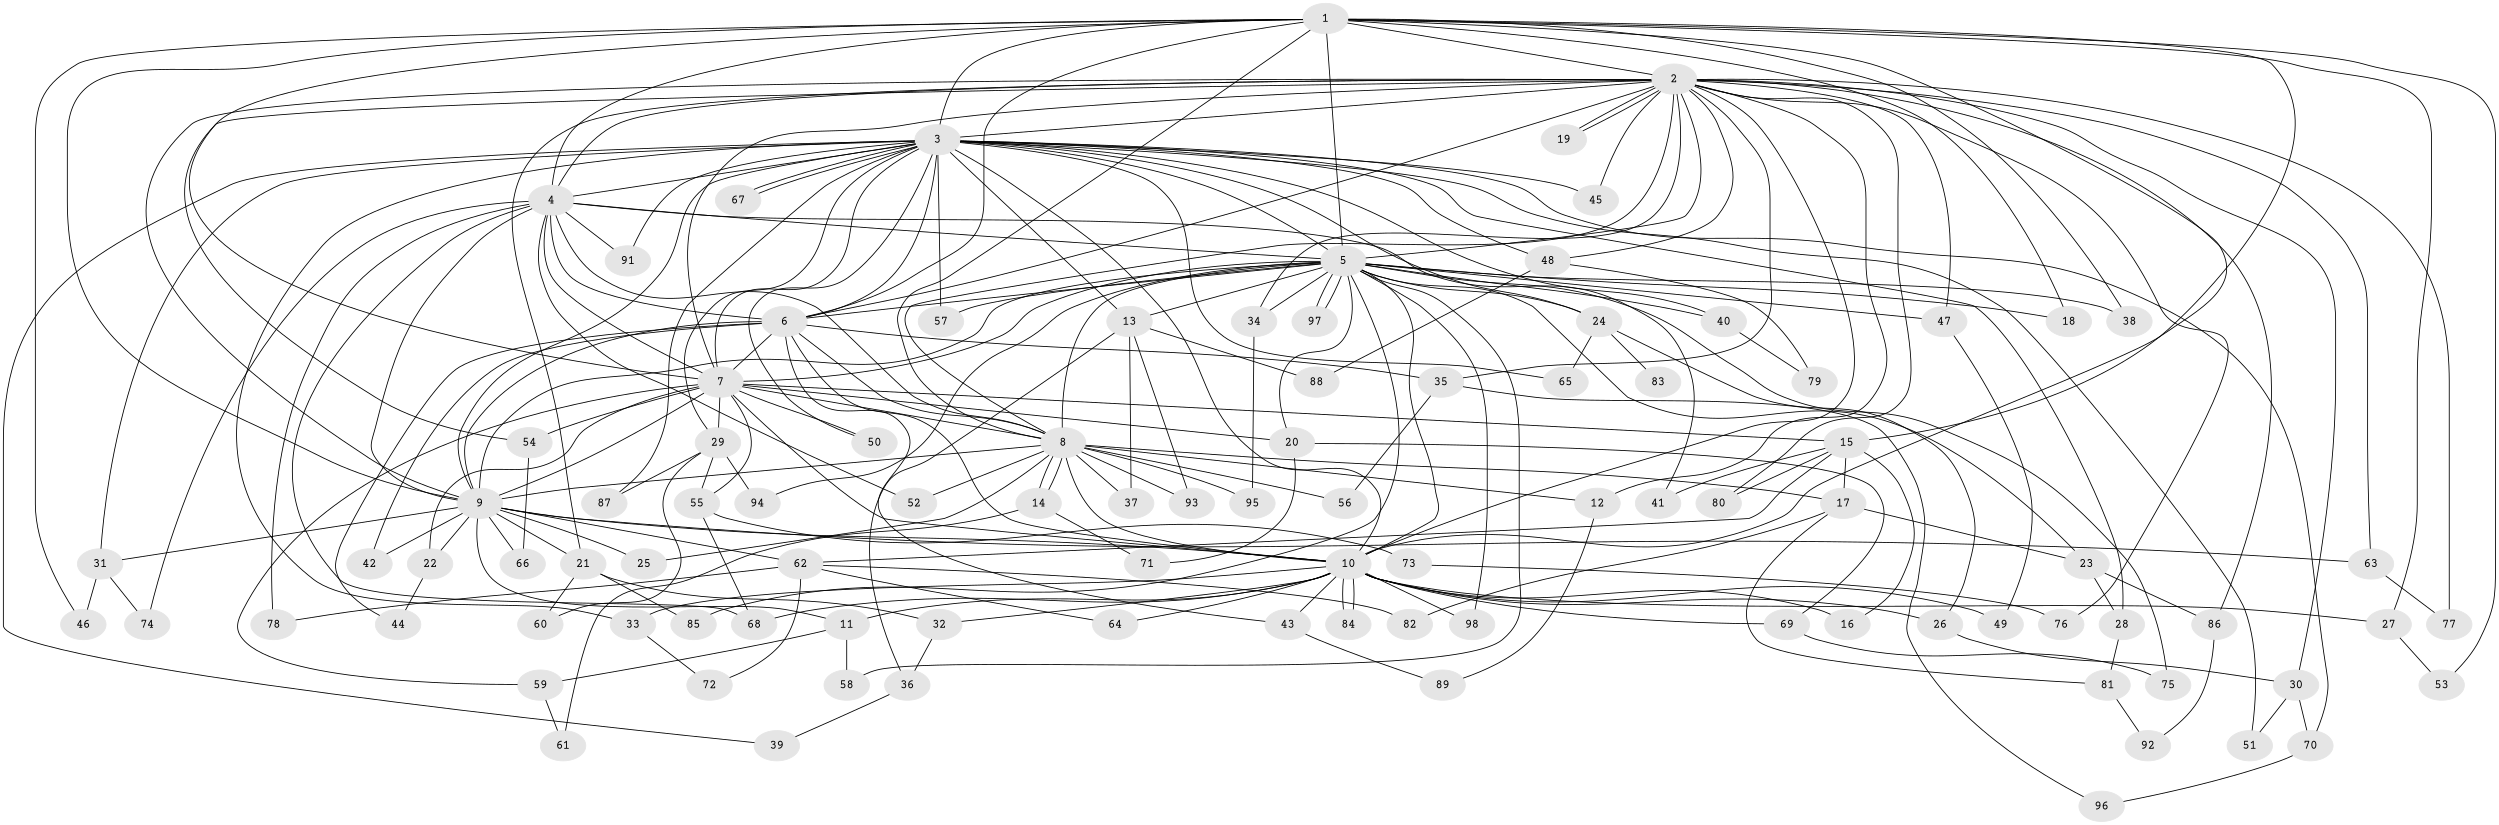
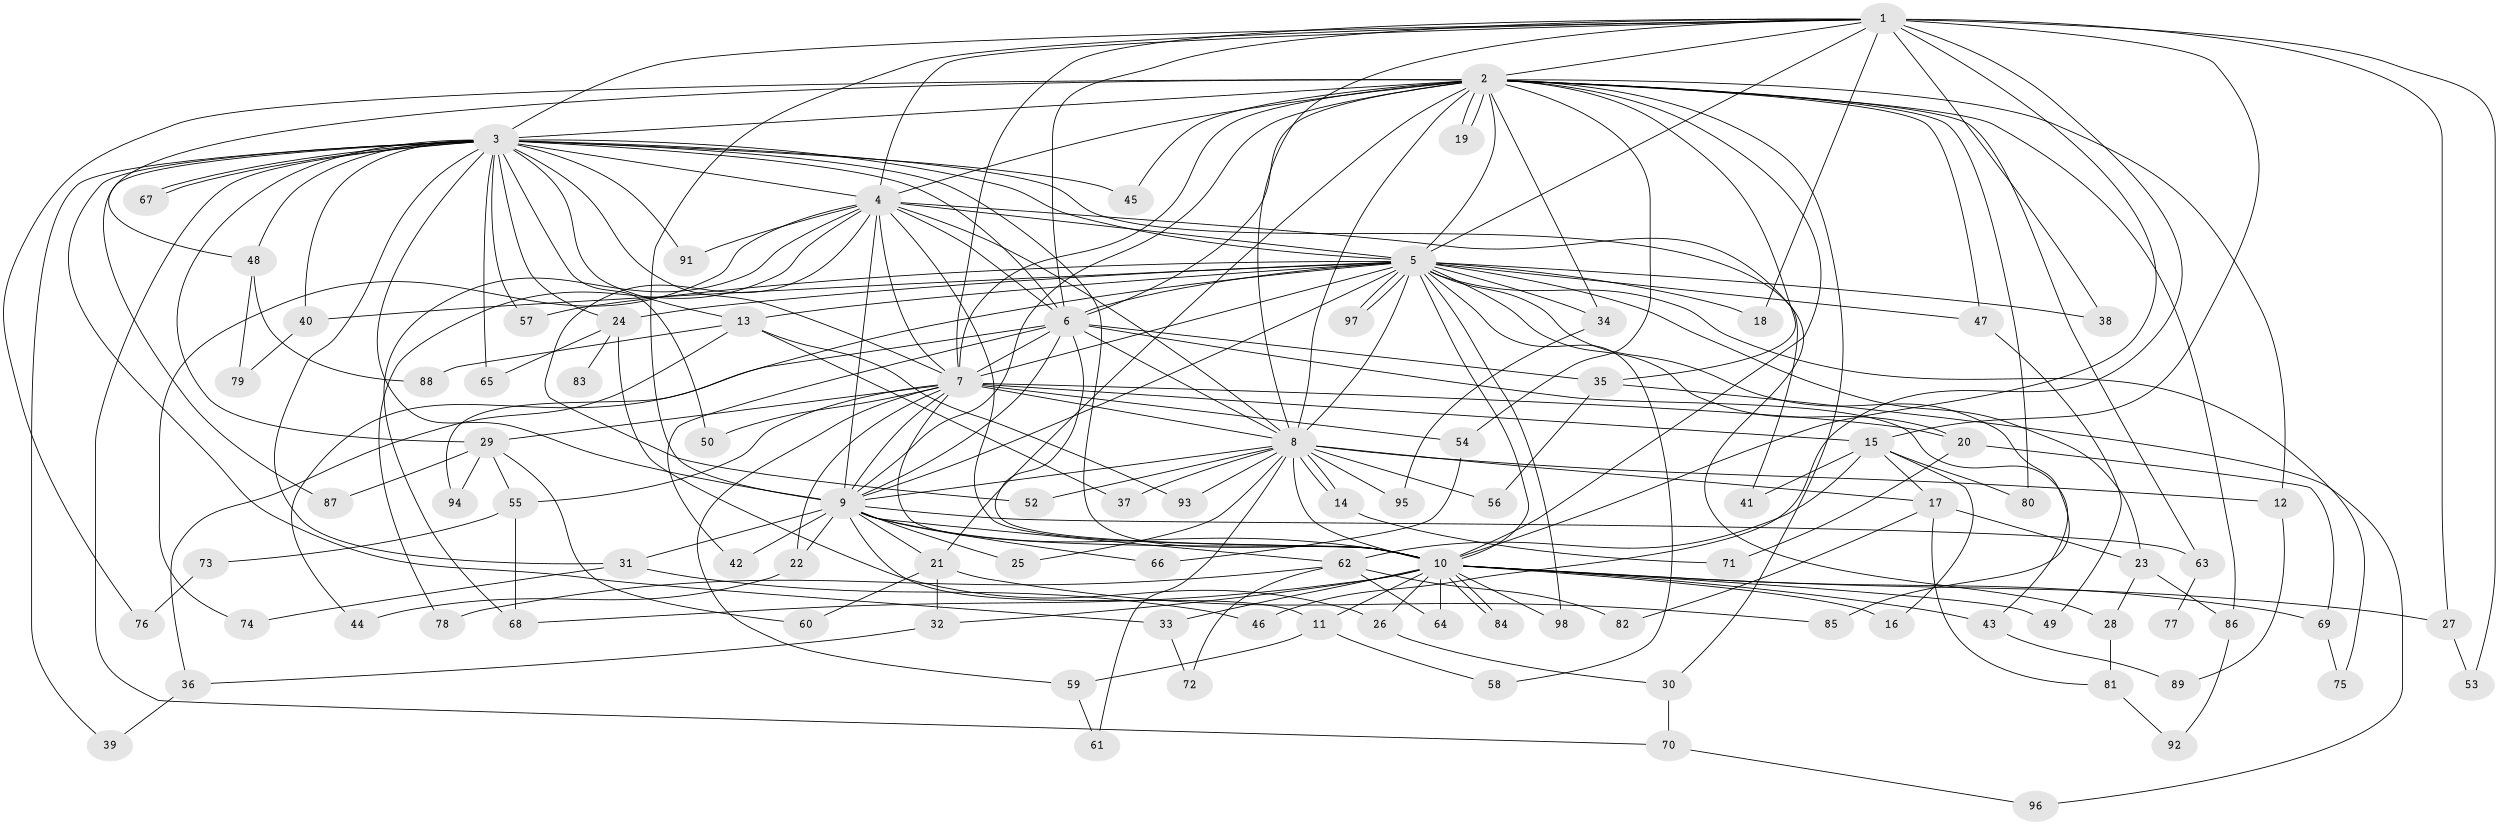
(2252, 148) -> none
none -> (976, 471)
(717, 568) -> (1196, 572)
(2250, 746) -> none
